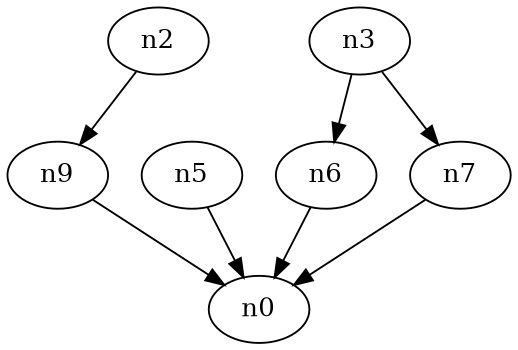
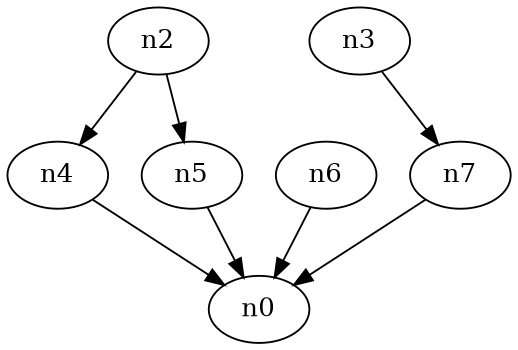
none -> (173, 99)
(345, 99) -> none
(58, 175) -> (58, 175)
